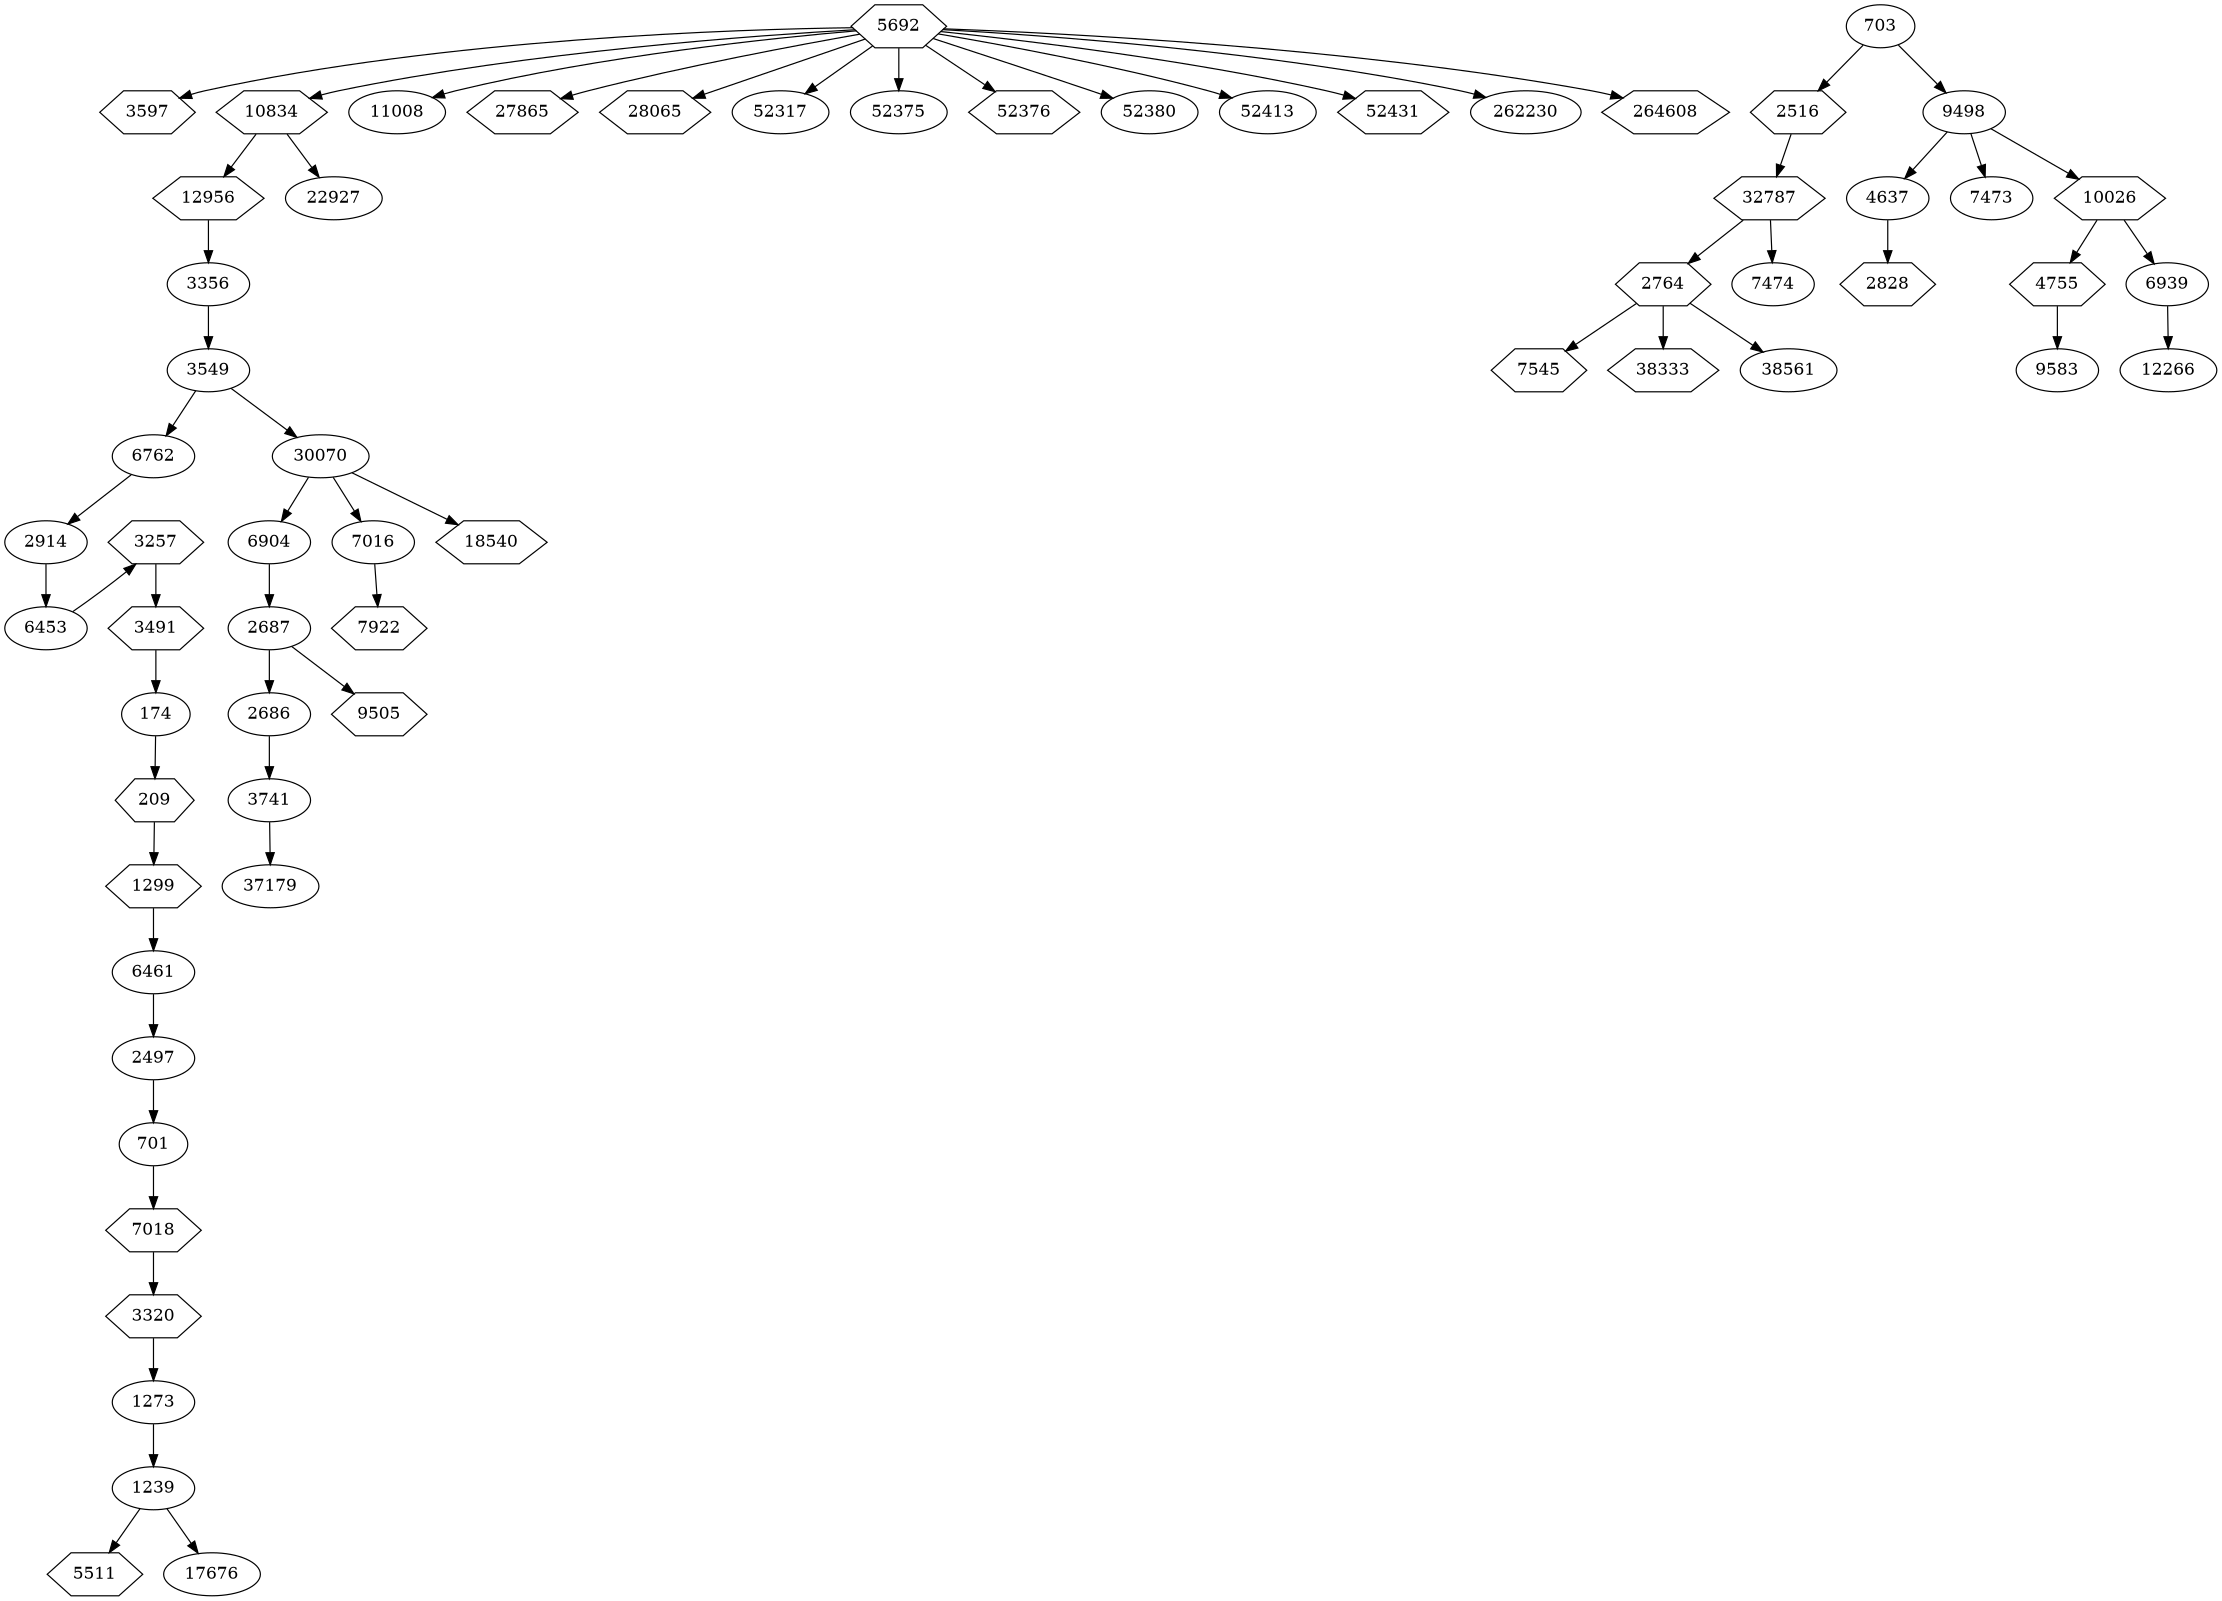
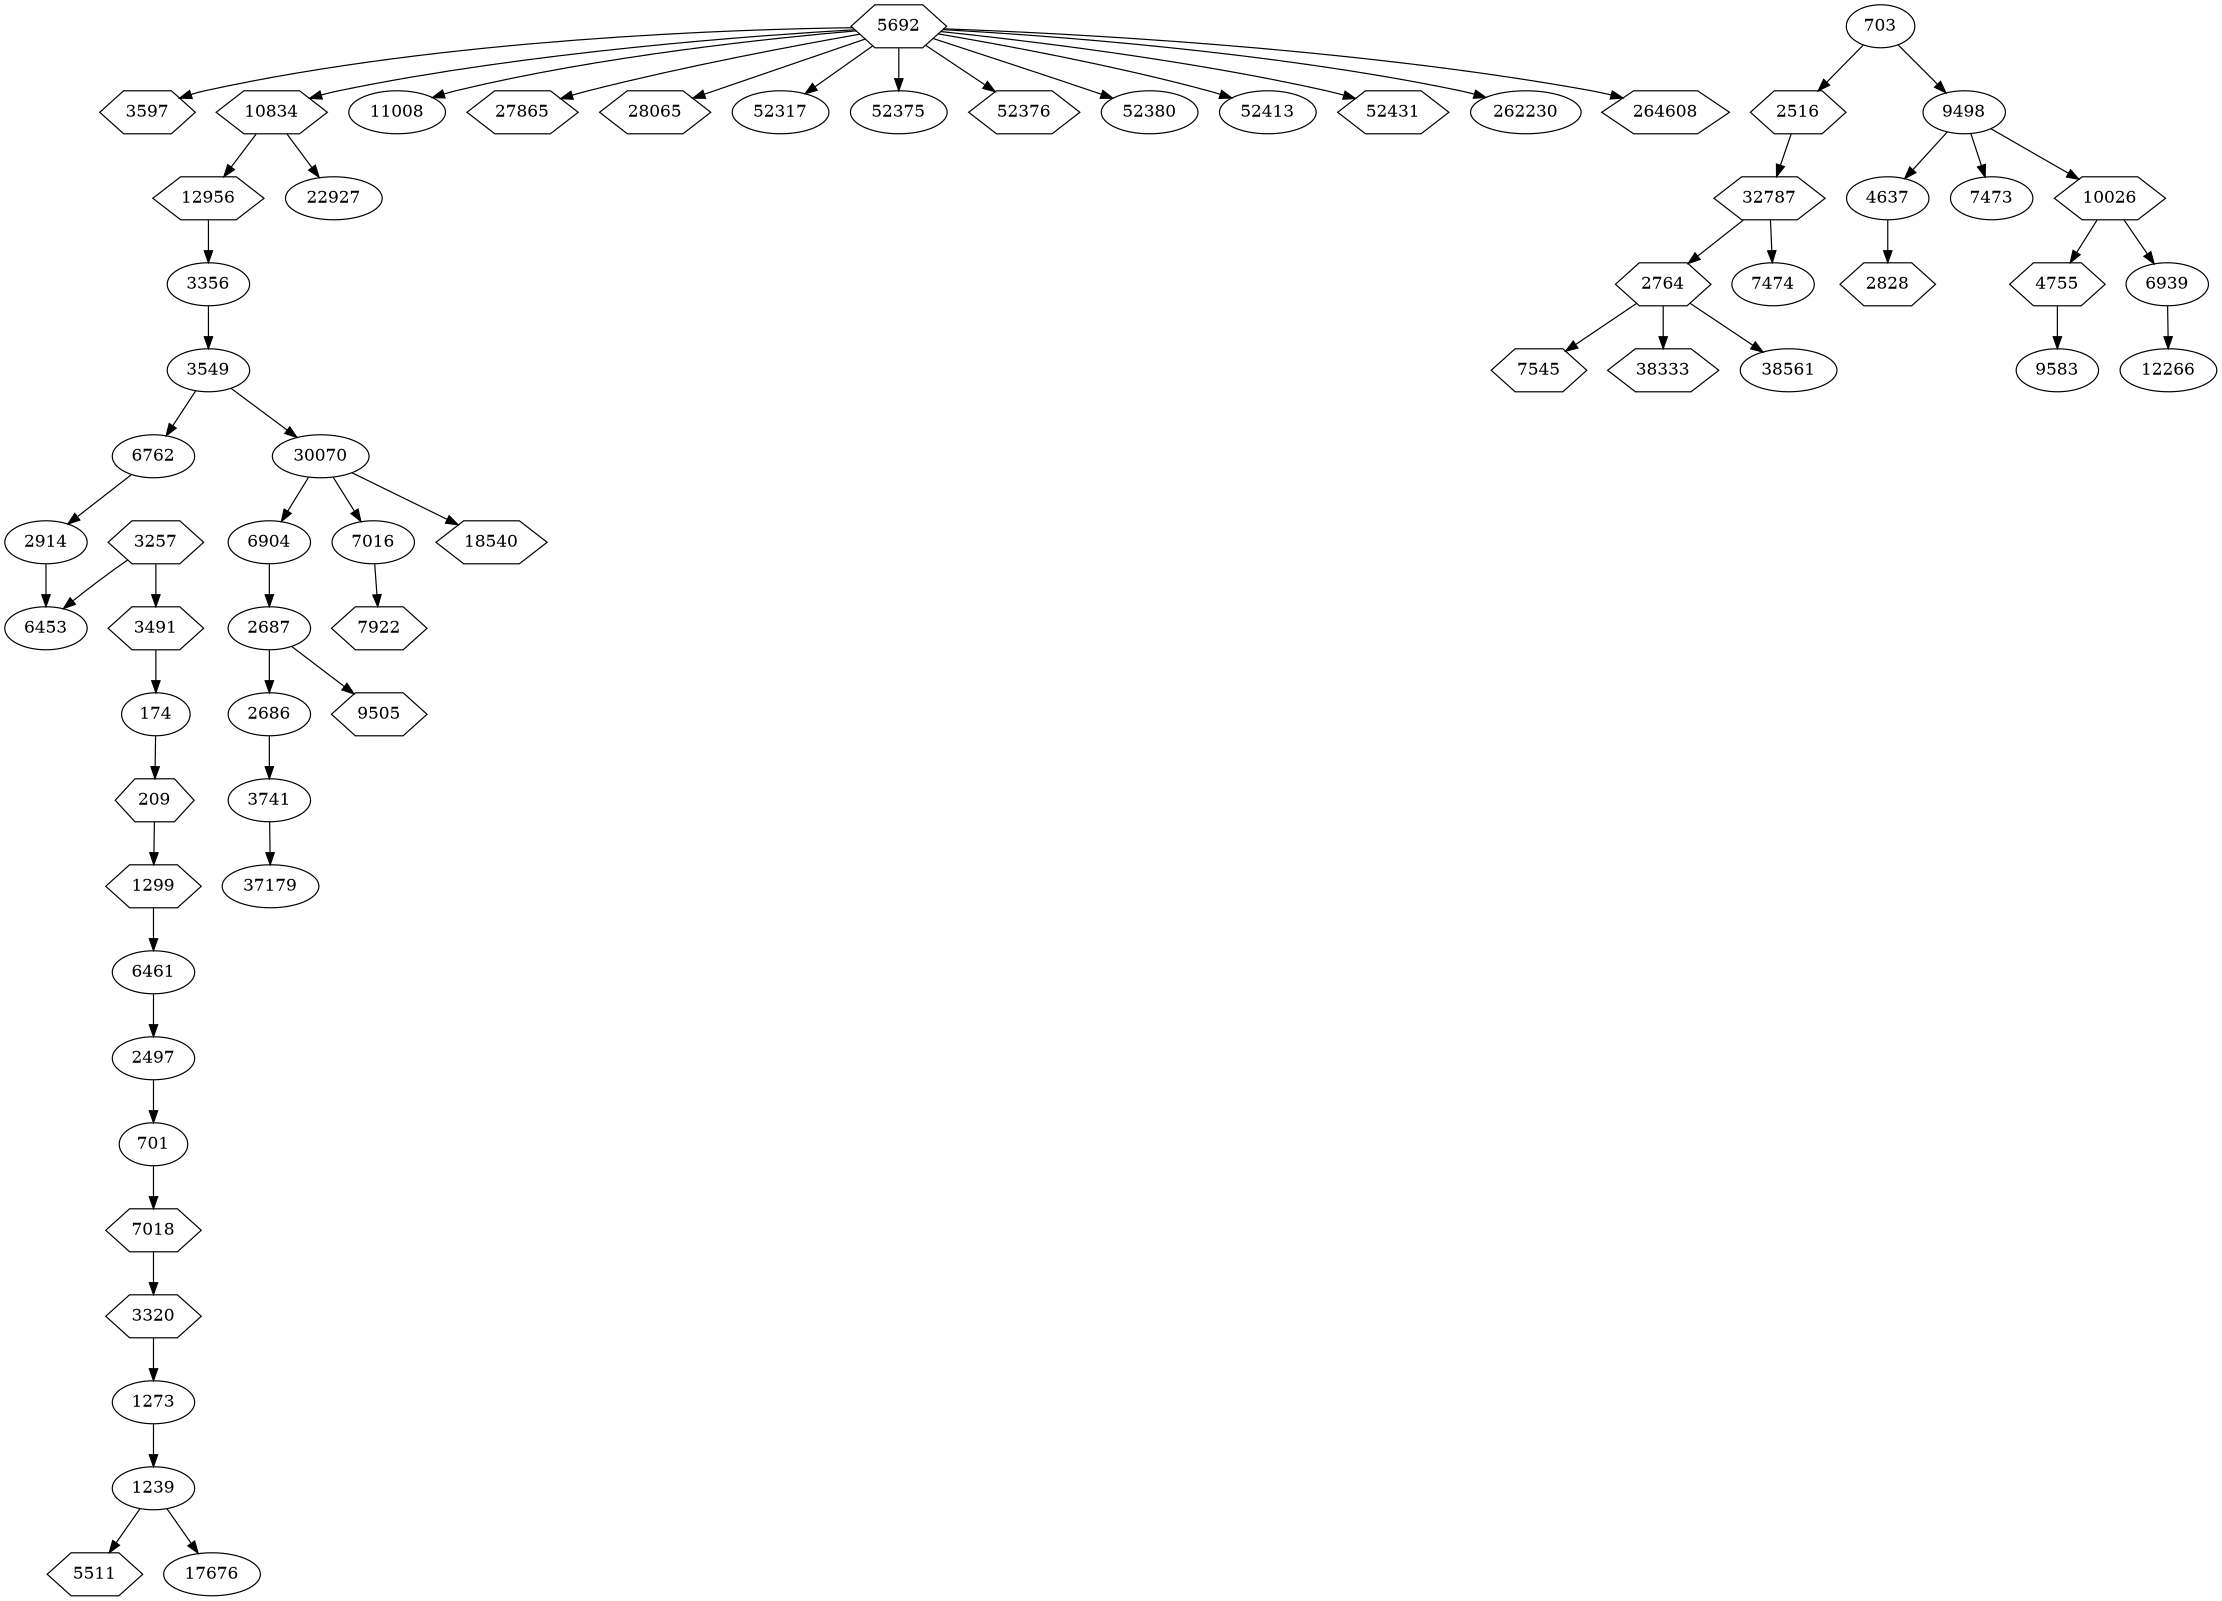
(100, 592) -> (100, 580)
